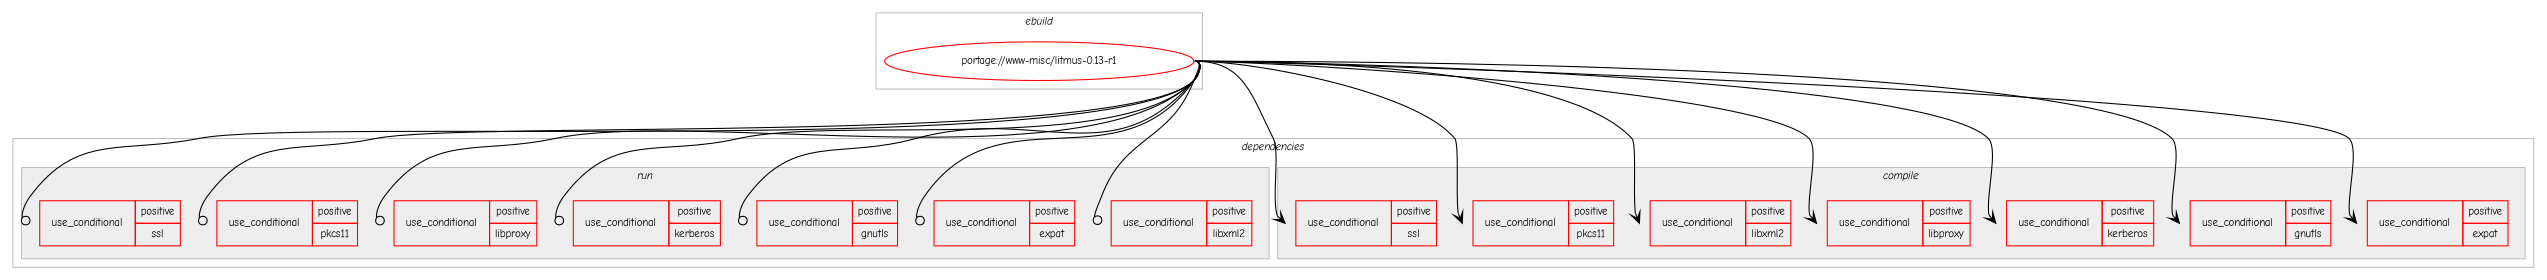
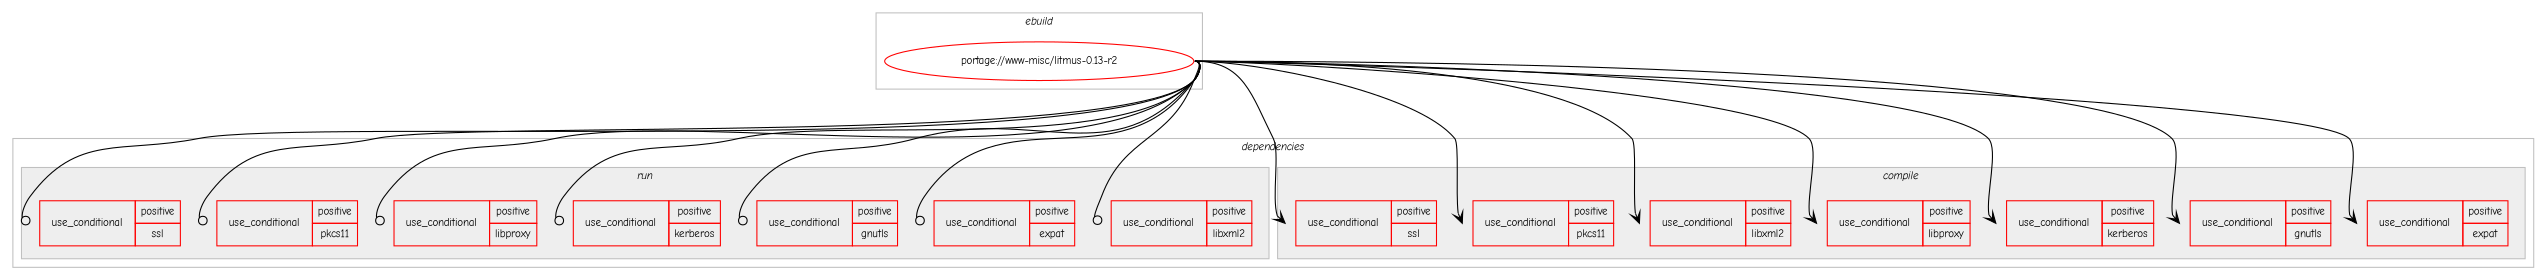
(1039, 61) -> (1039, 61)
